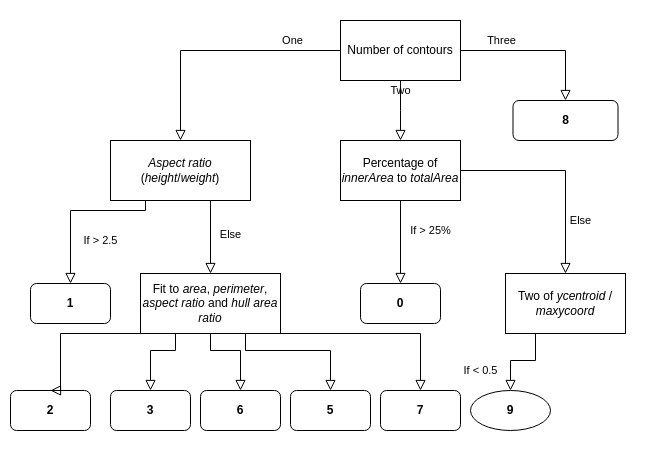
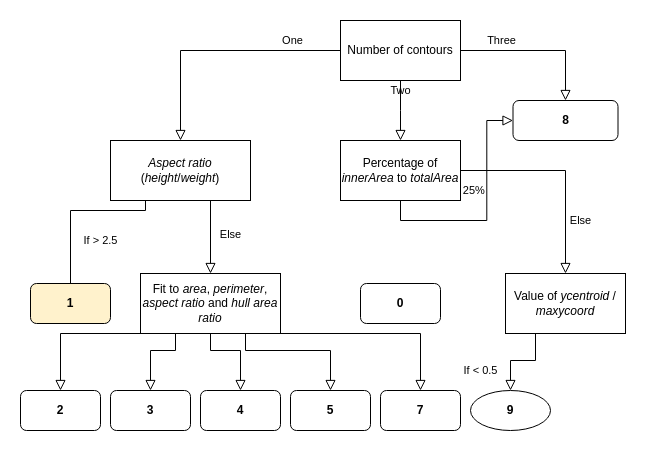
(401, 245) -> (487, 208)
(71, 272) -> (71, 277)
(71, 304) -> (71, 304)
(566, 304) -> (566, 304)
(51, 411) -> (61, 411)
(241, 411) -> (241, 411)
